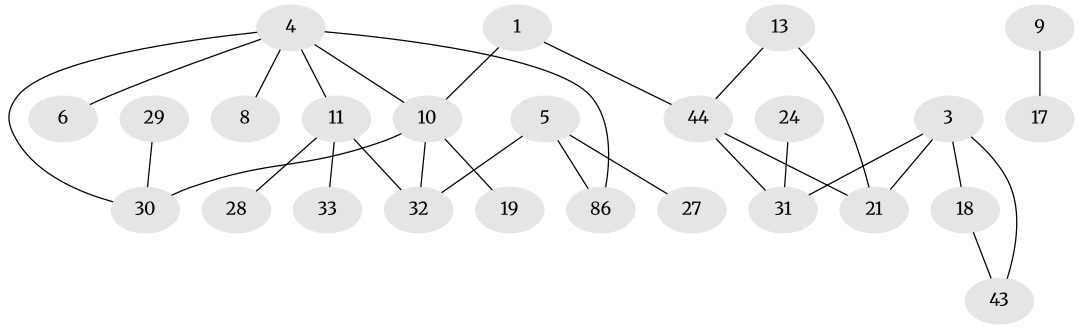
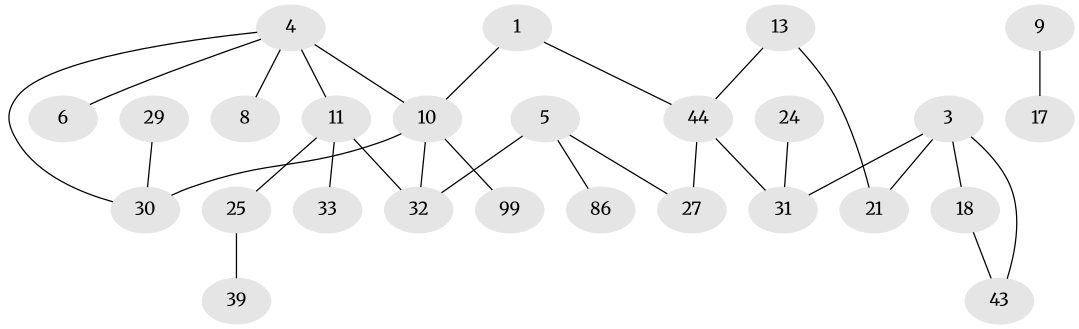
(508, 60) -> none
(777, 160) -> (695, 165)
(236, 210) -> (236, 210)
(510, 210) -> (510, 210)
none -> (236, 301)
